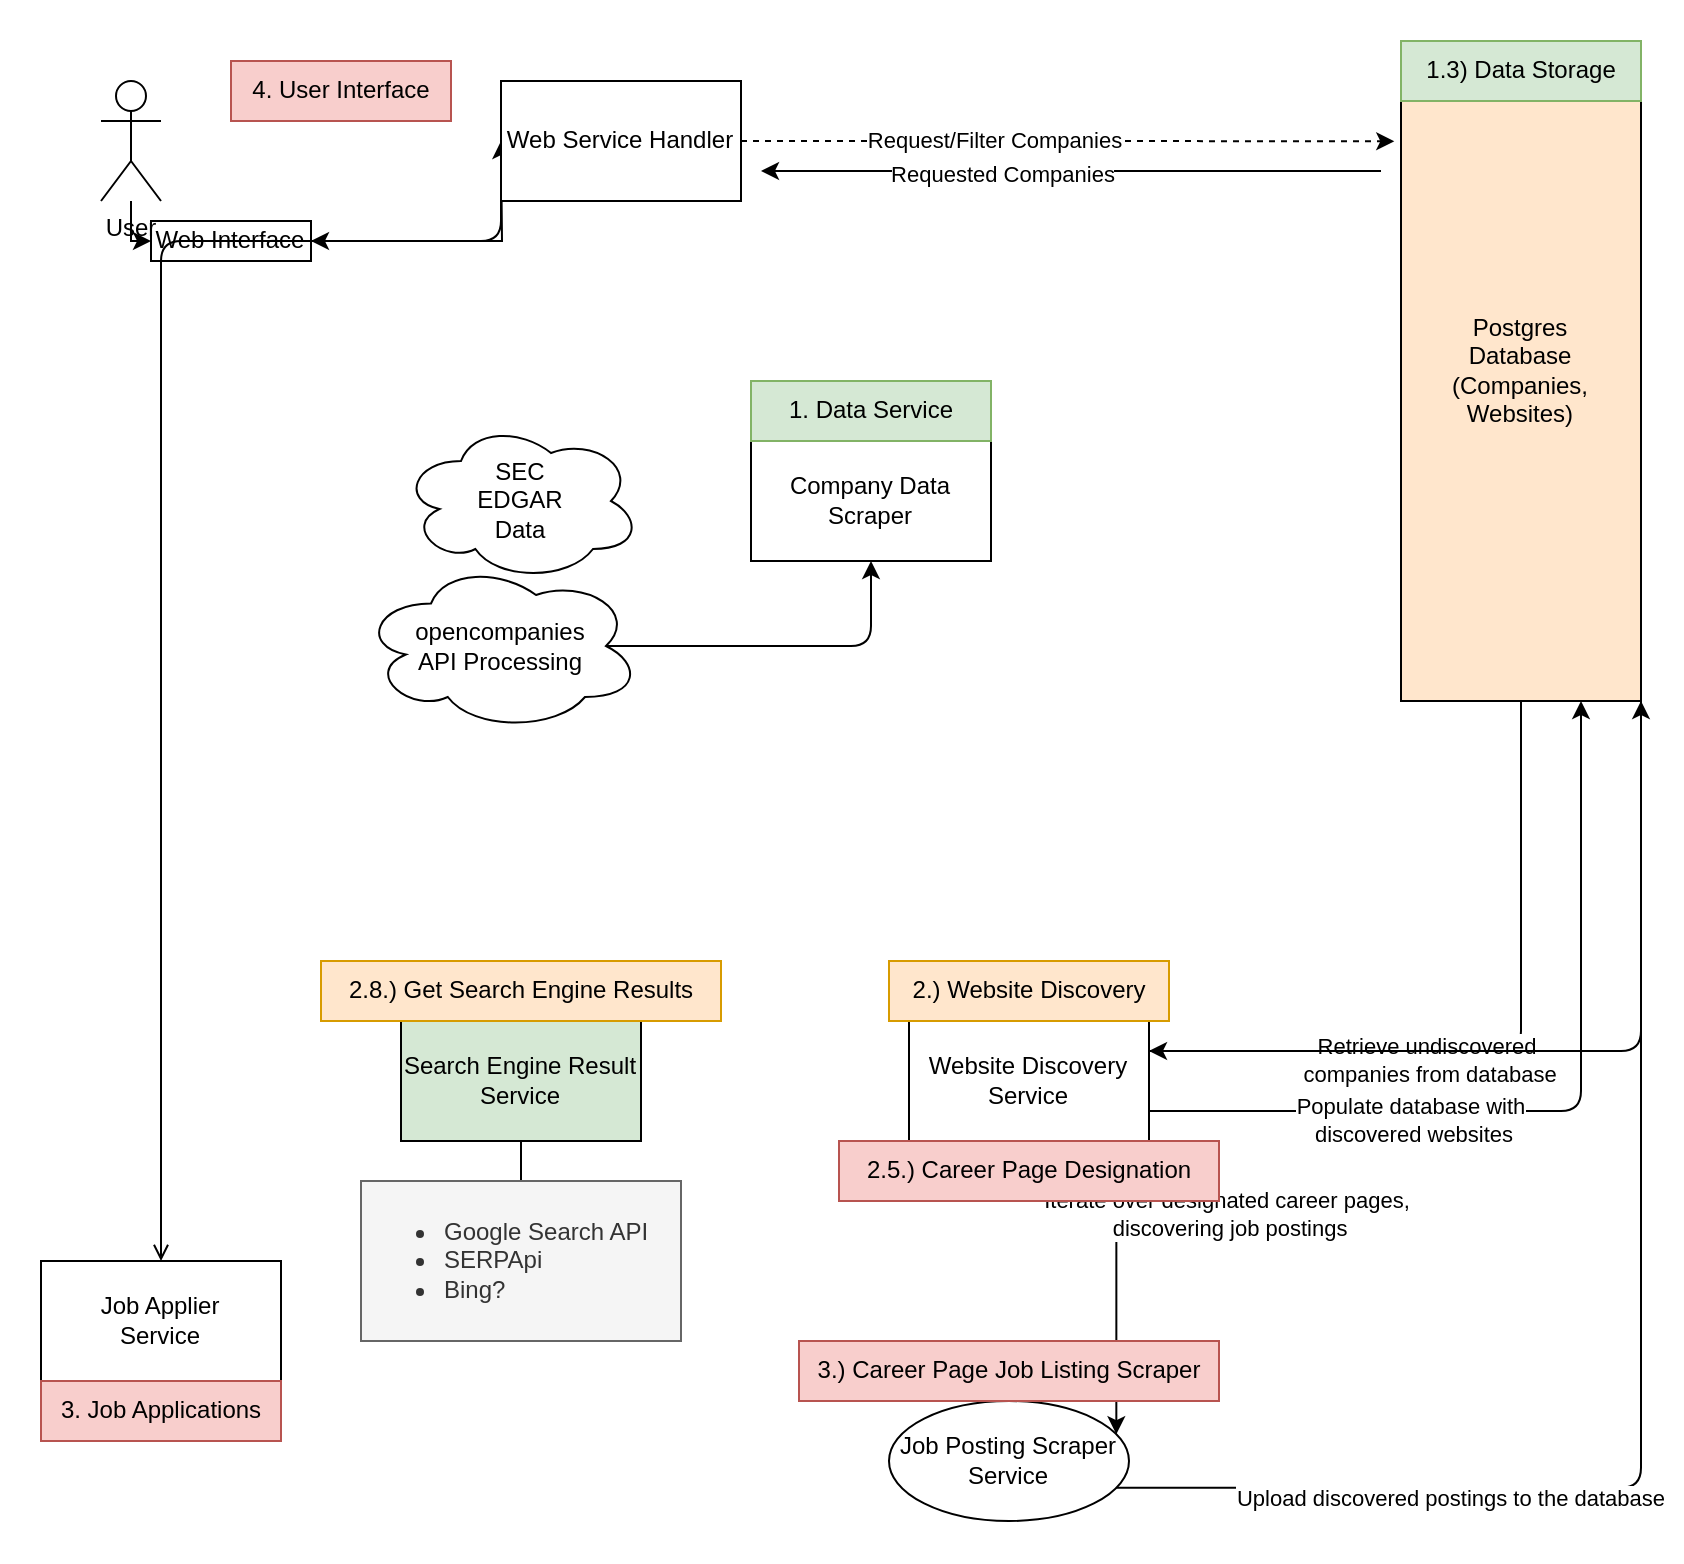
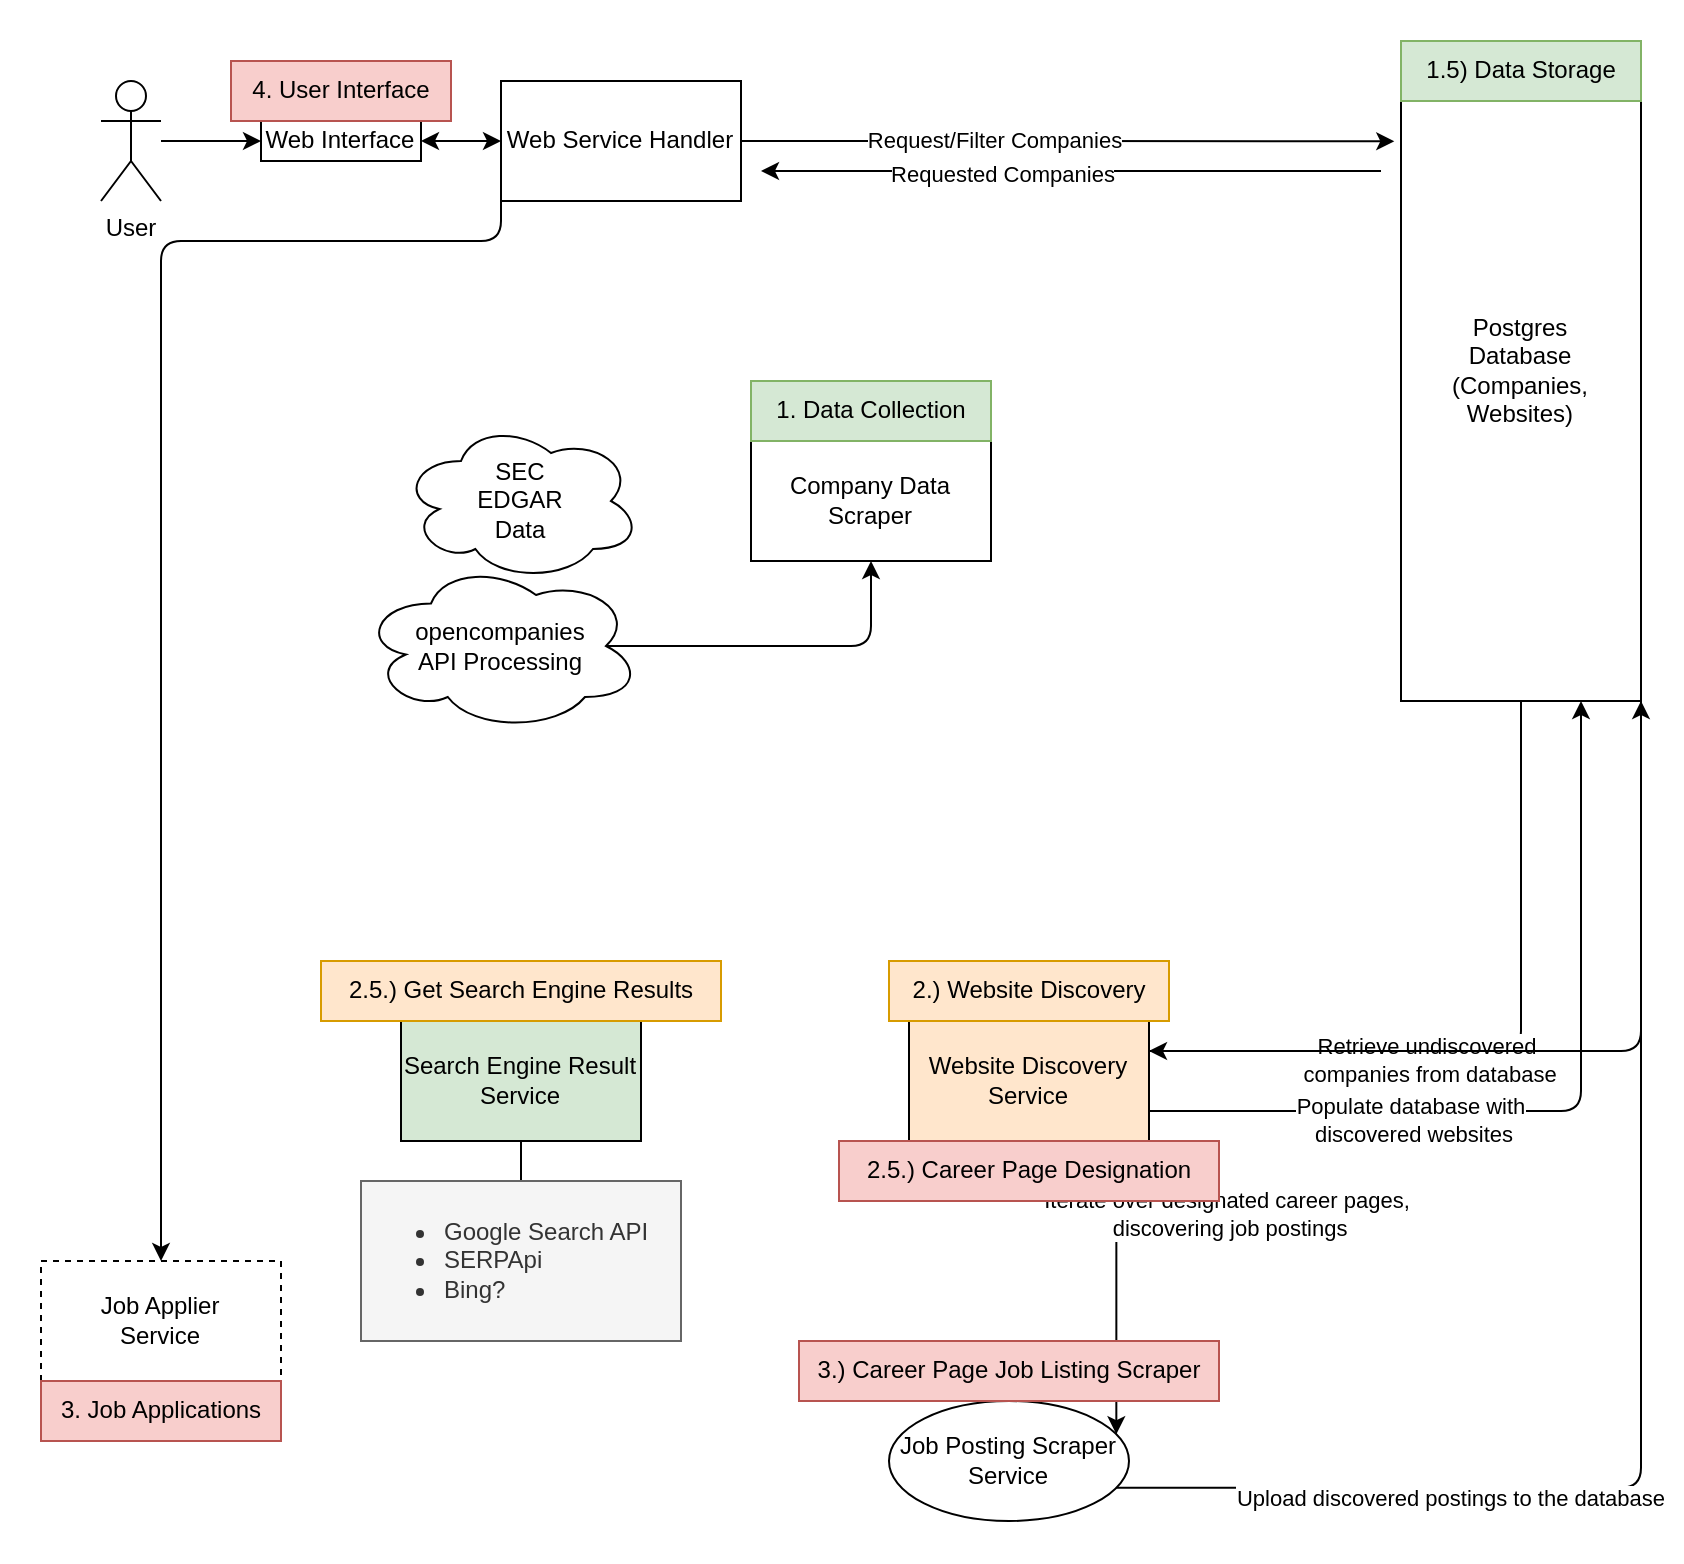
(1522, 71) -> (1522, 71)
(1249, 141) -> (1249, 141)
(231, 241) -> (341, 141)
(1521, 371) -> (1521, 371)
(872, 411) -> (872, 411)
(522, 991) -> (522, 991)
(1029, 1081) -> (1029, 1081)
(161, 1249) -> (161, 1246)
(161, 1321) -> (161, 1321)
